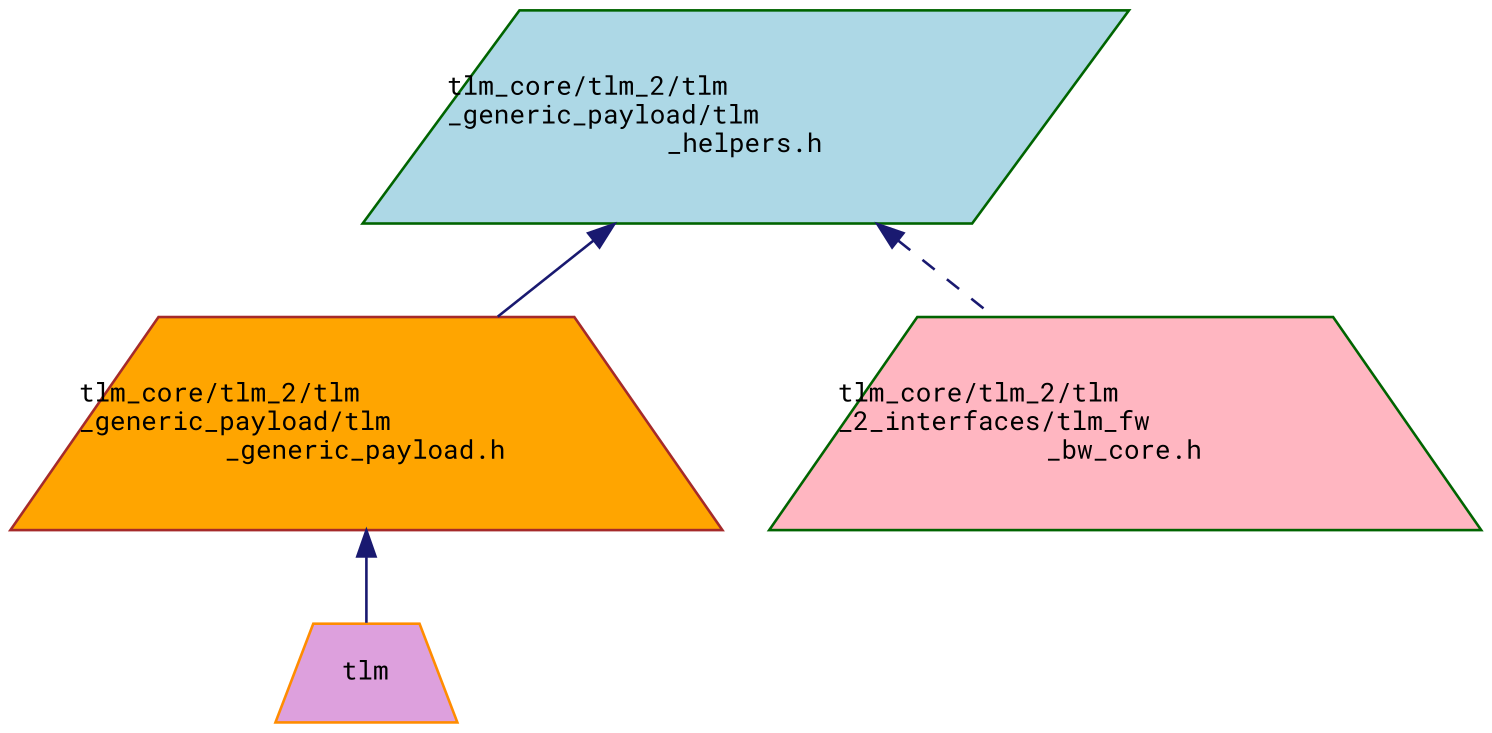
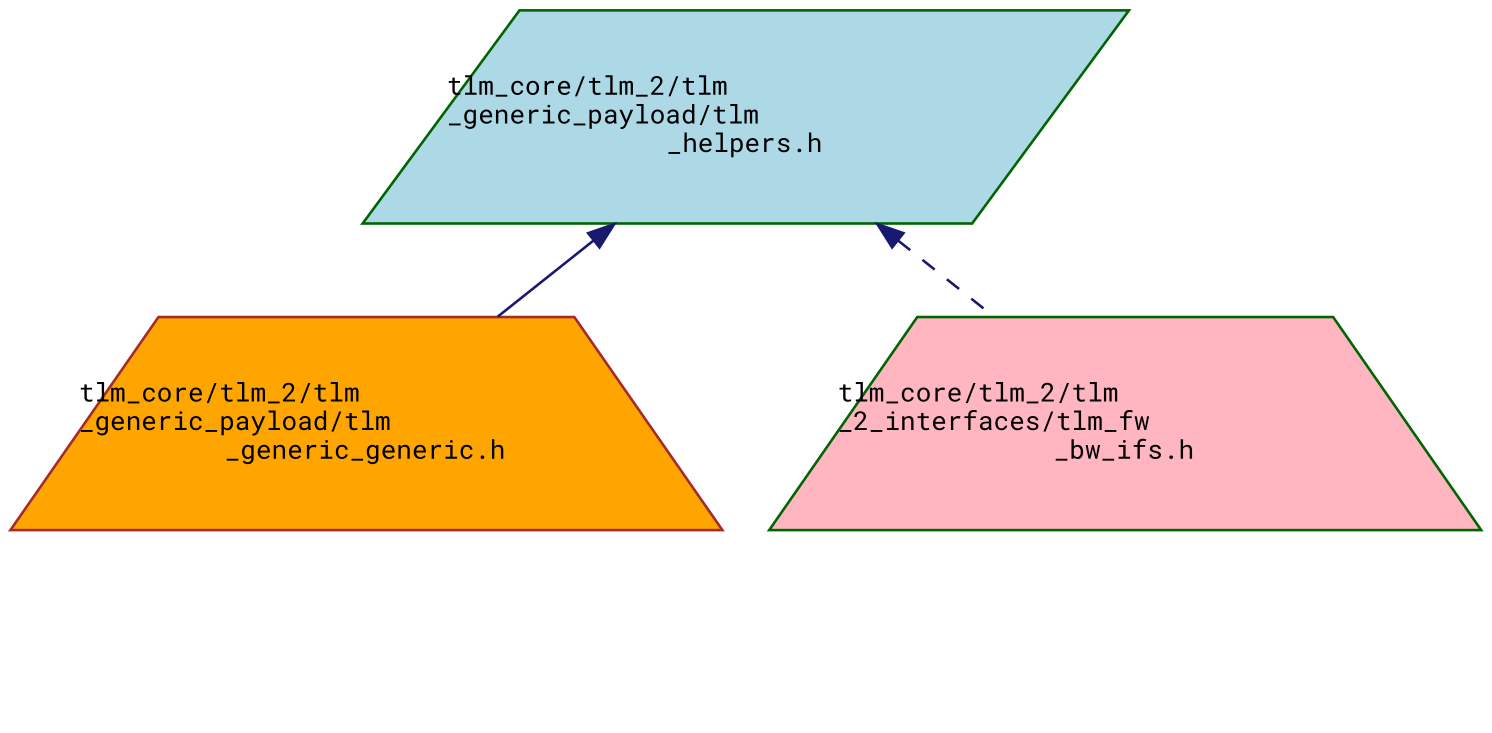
(366, 424) -> (366, 424)
(1125, 424) -> (1125, 424)
(366, 673) -> none
